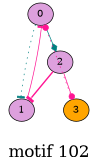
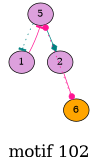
(41, 14) -> (41, 14)
(42, 85) -> none
(76, 110) -> (76, 110)
